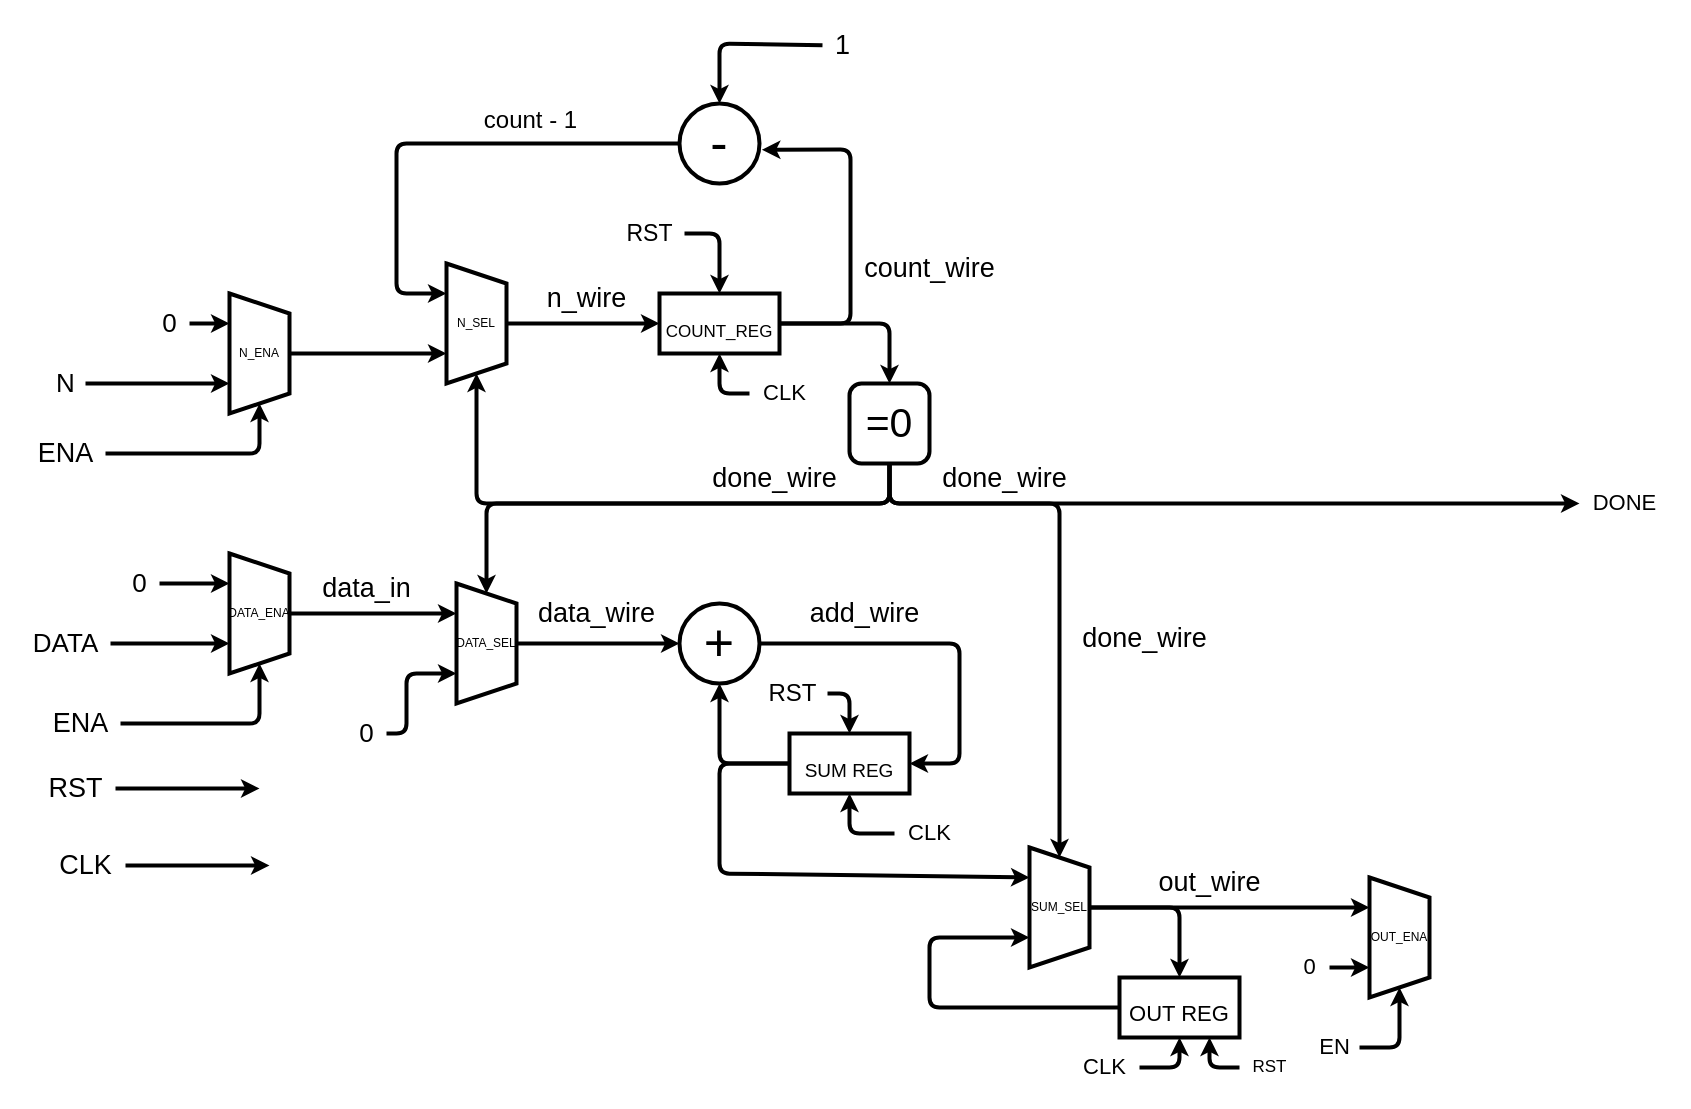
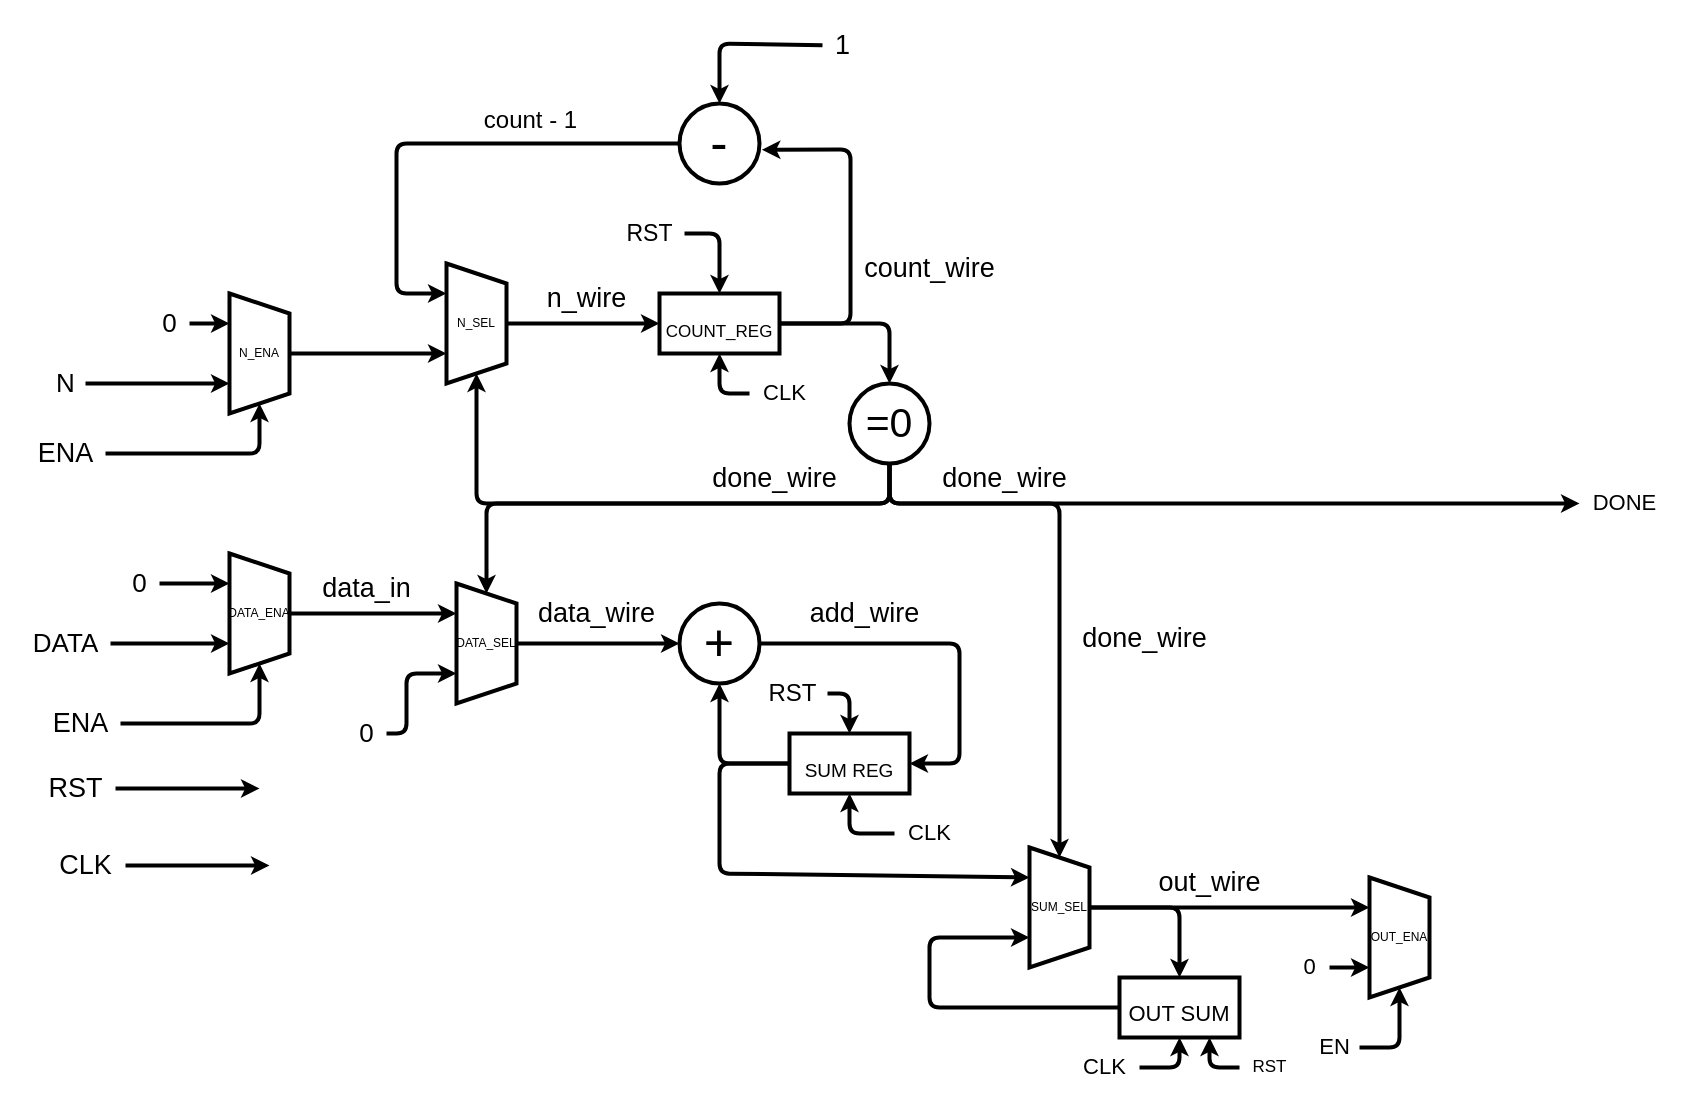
(890, 424) -> (890, 424)
(1180, 1008) -> (1180, 1008)
